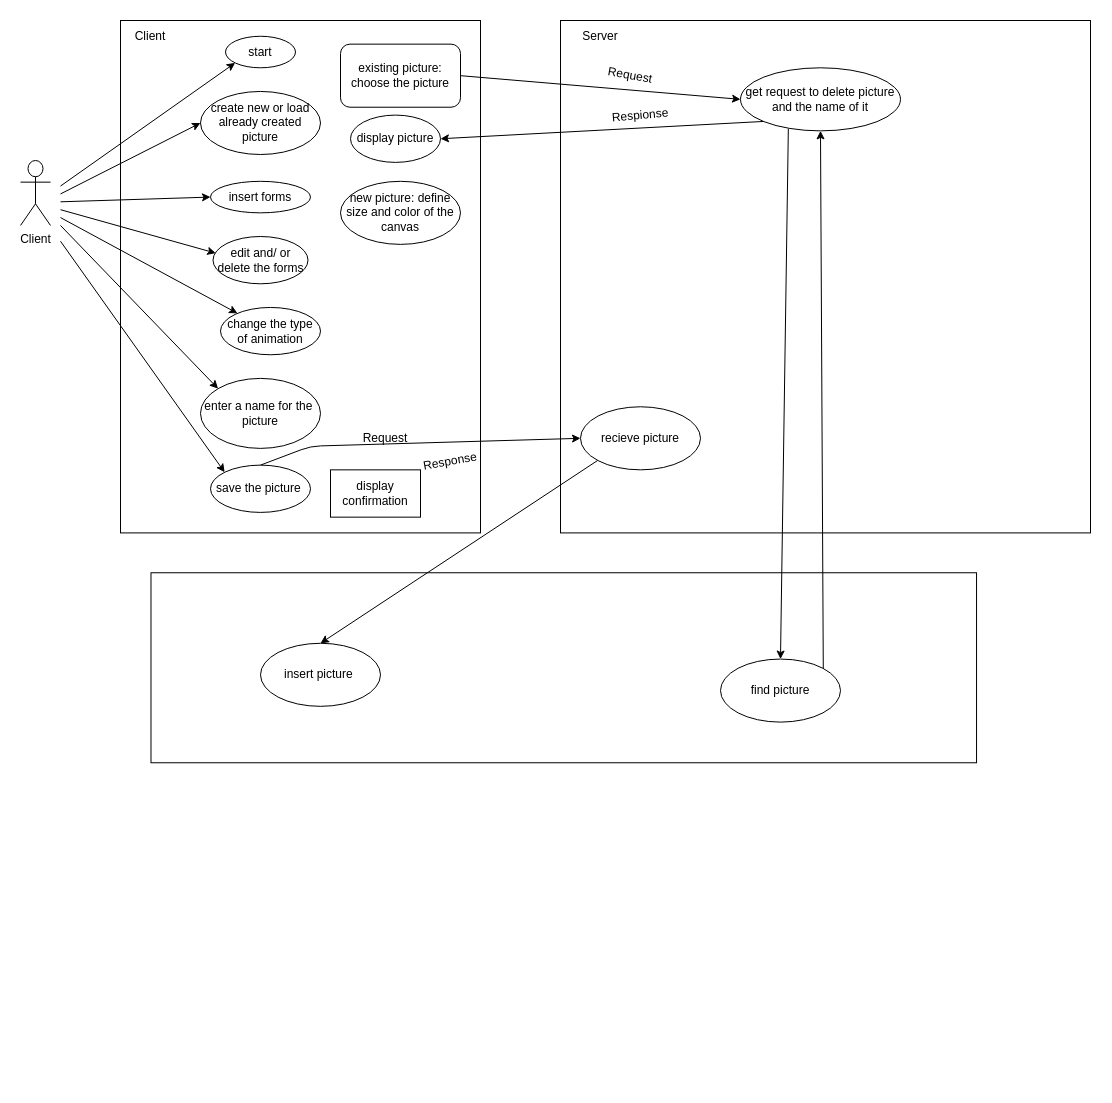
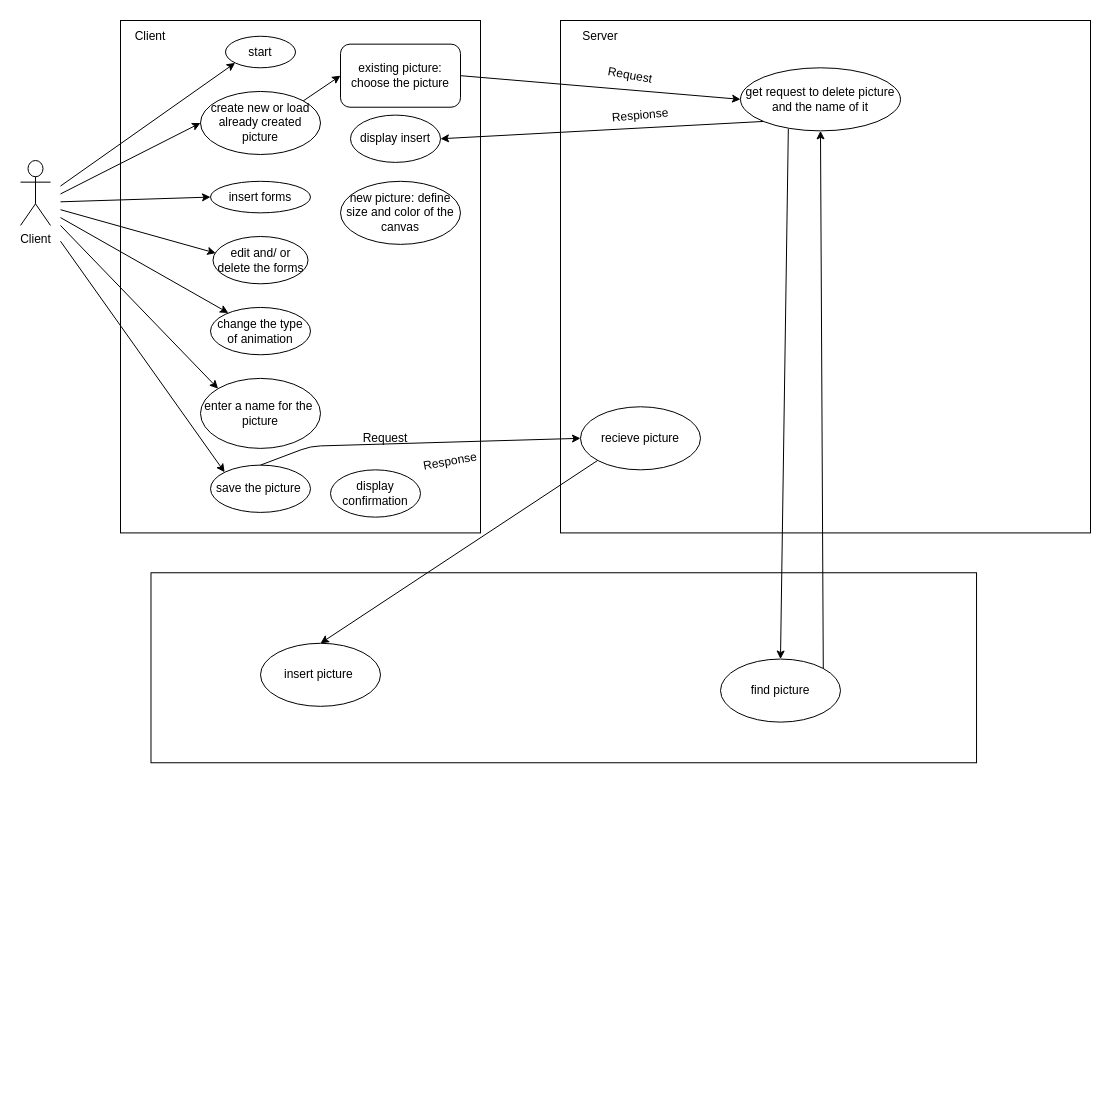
none -> (319, 90)
(396, 139) -> (396, 139)
(271, 331) -> (261, 331)
(376, 493) -> (376, 493)
